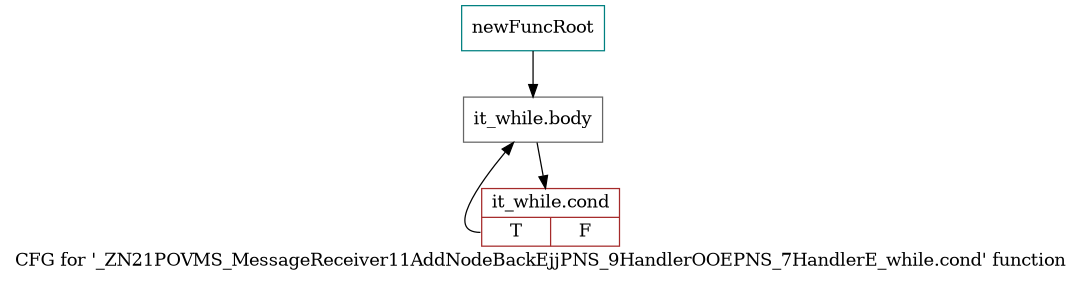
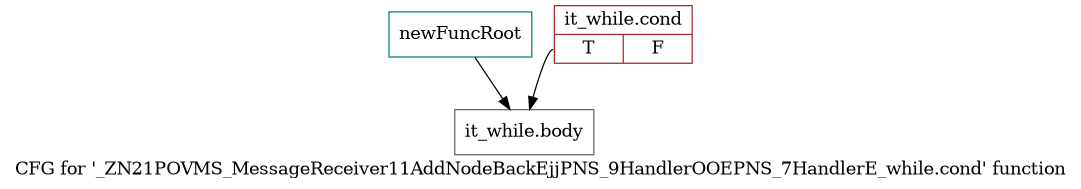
(540, 159) -> none
